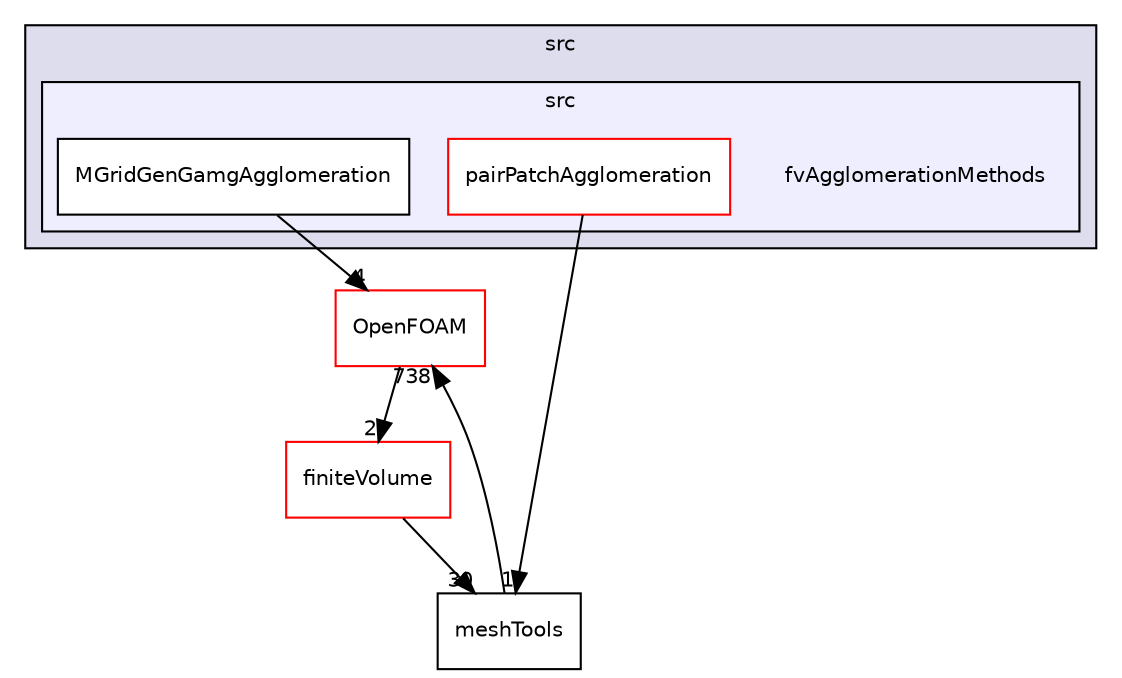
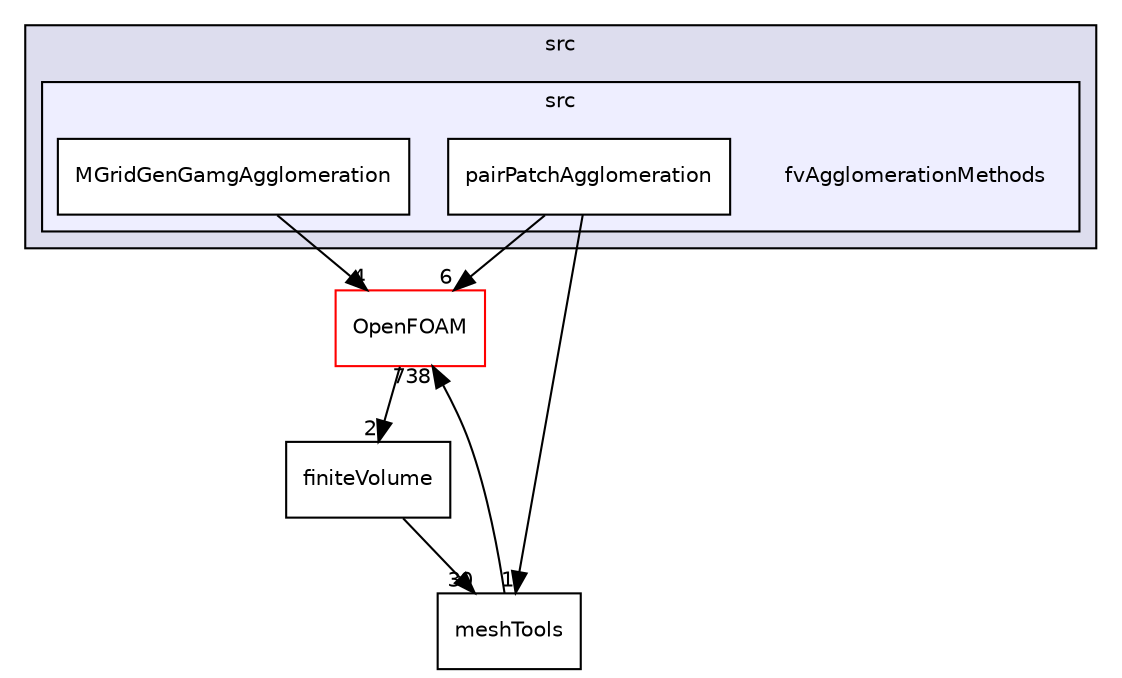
(589, 177) -> (589, 177)
none -> (489, 261)
(368, 480) -> (368, 480)
